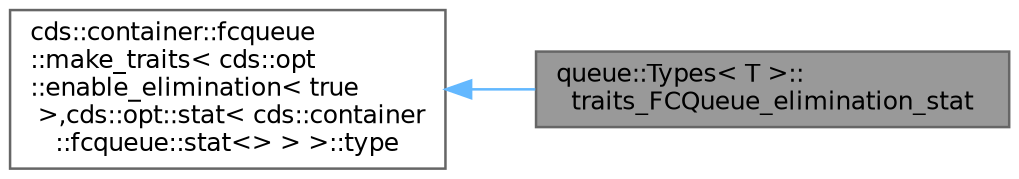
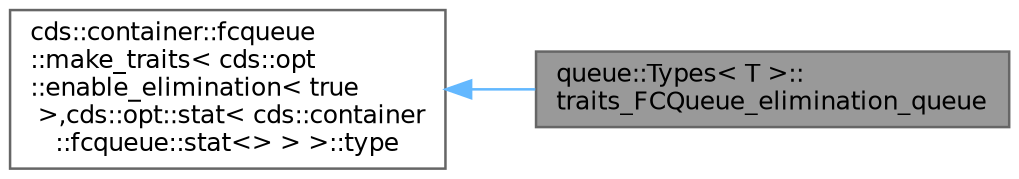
(773, 89) -> (773, 89)
